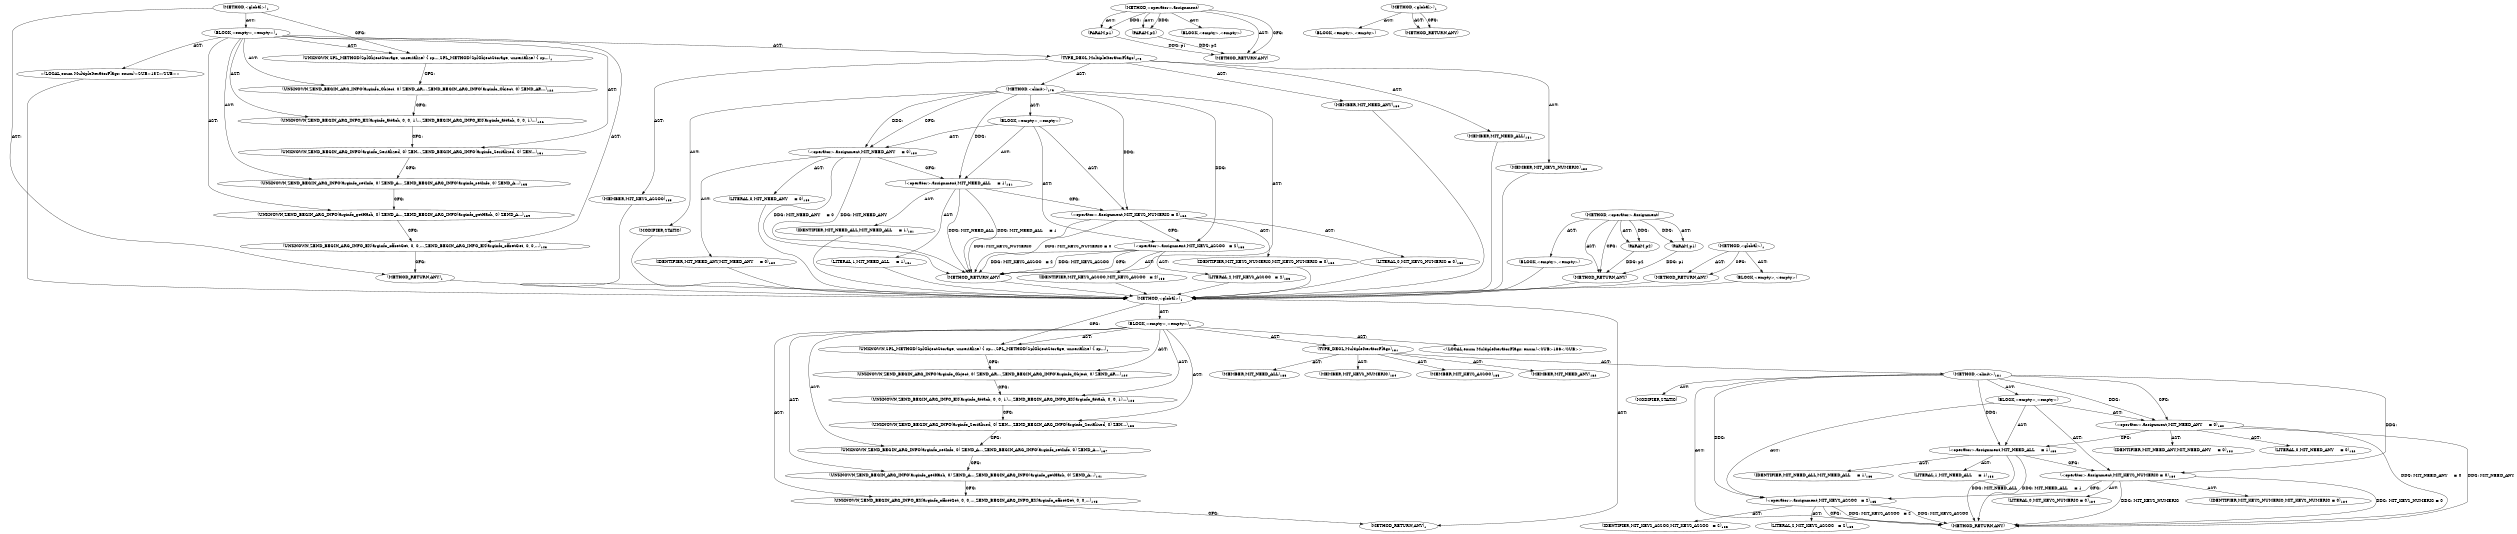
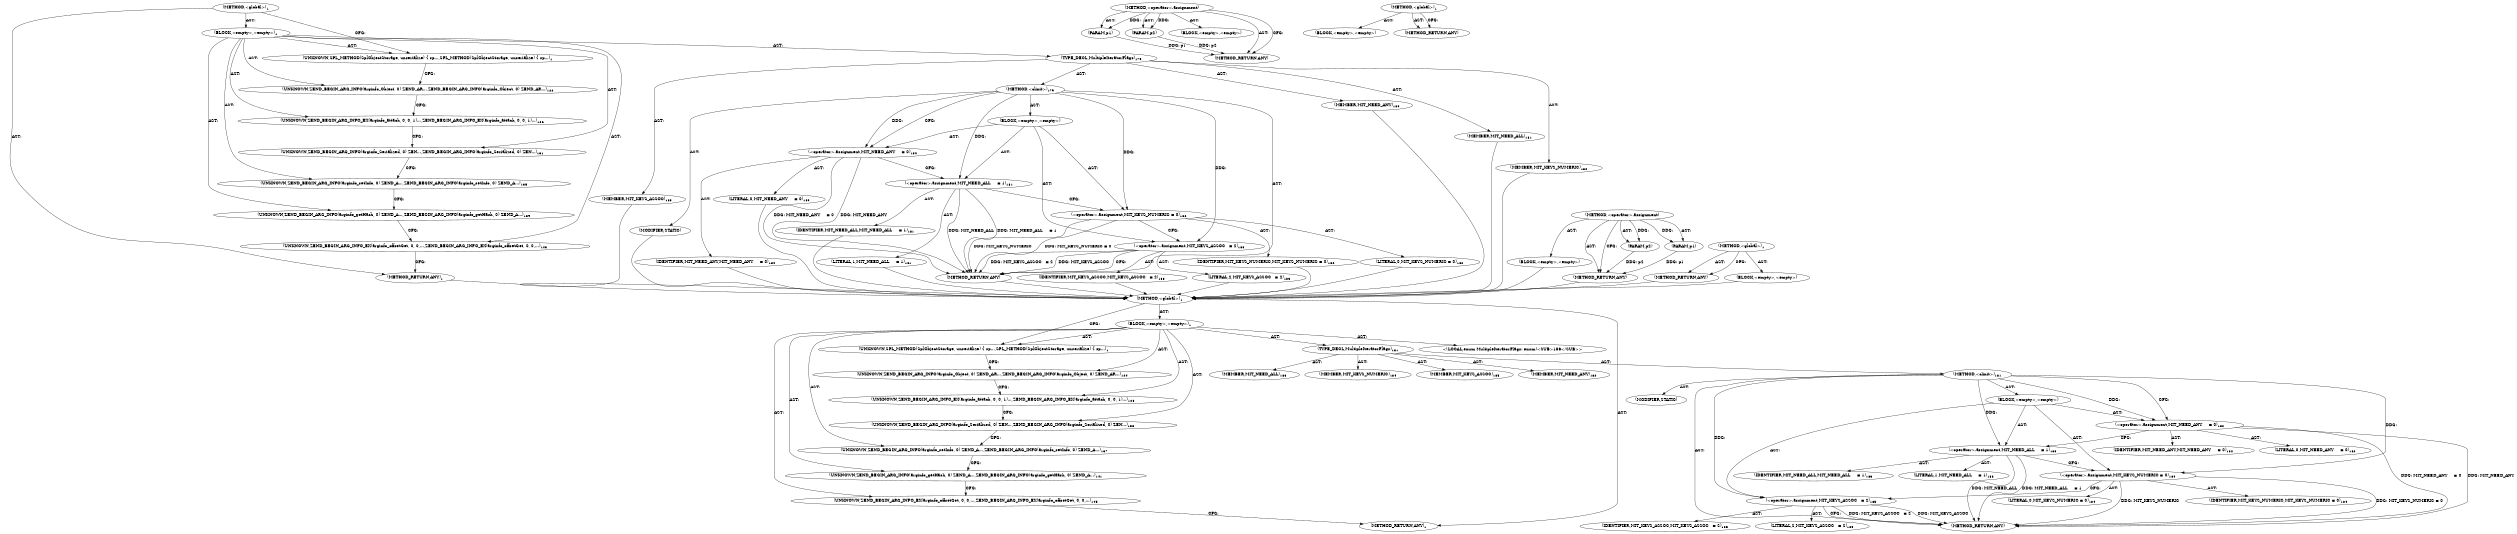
(110, 74) -> none
